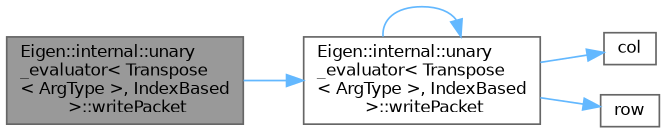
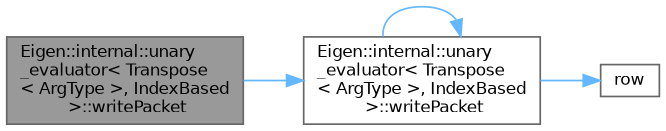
(630, 49) -> none
